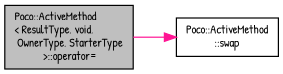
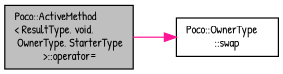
(227, 37) -> (227, 37)
